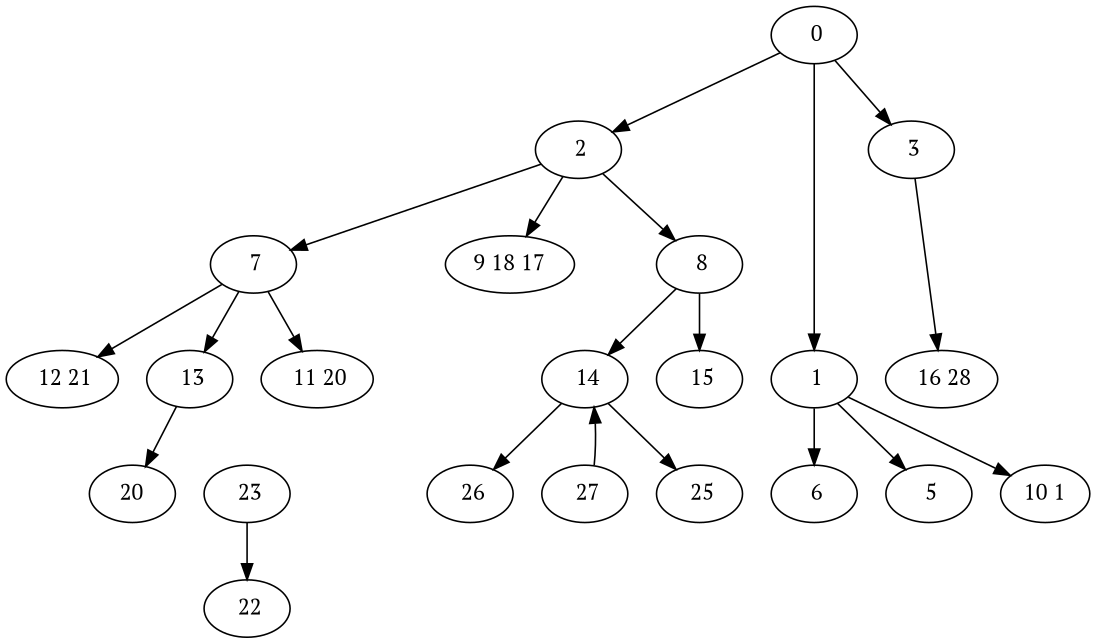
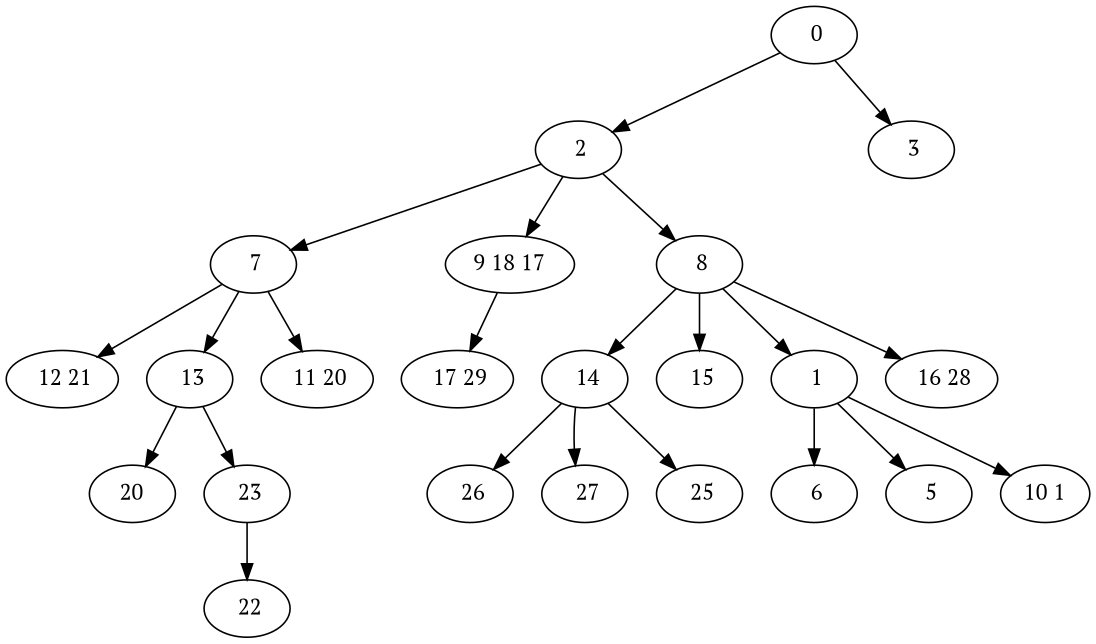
(814, 199) -> (751, 316)
(925, 256) -> (811, 317)
none -> (457, 379)
none -> (215, 429)
(595, 444) -> (574, 428)
